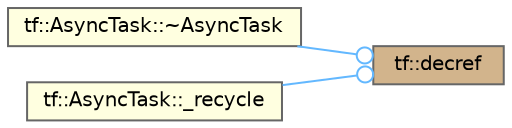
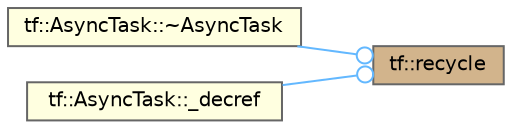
(439, 65) -> (439, 65)
(155, 101) -> (155, 101)
